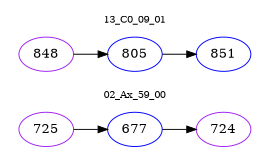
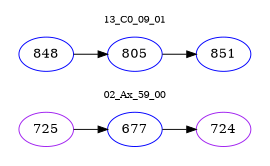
(46, 54) -> (46, 54)
